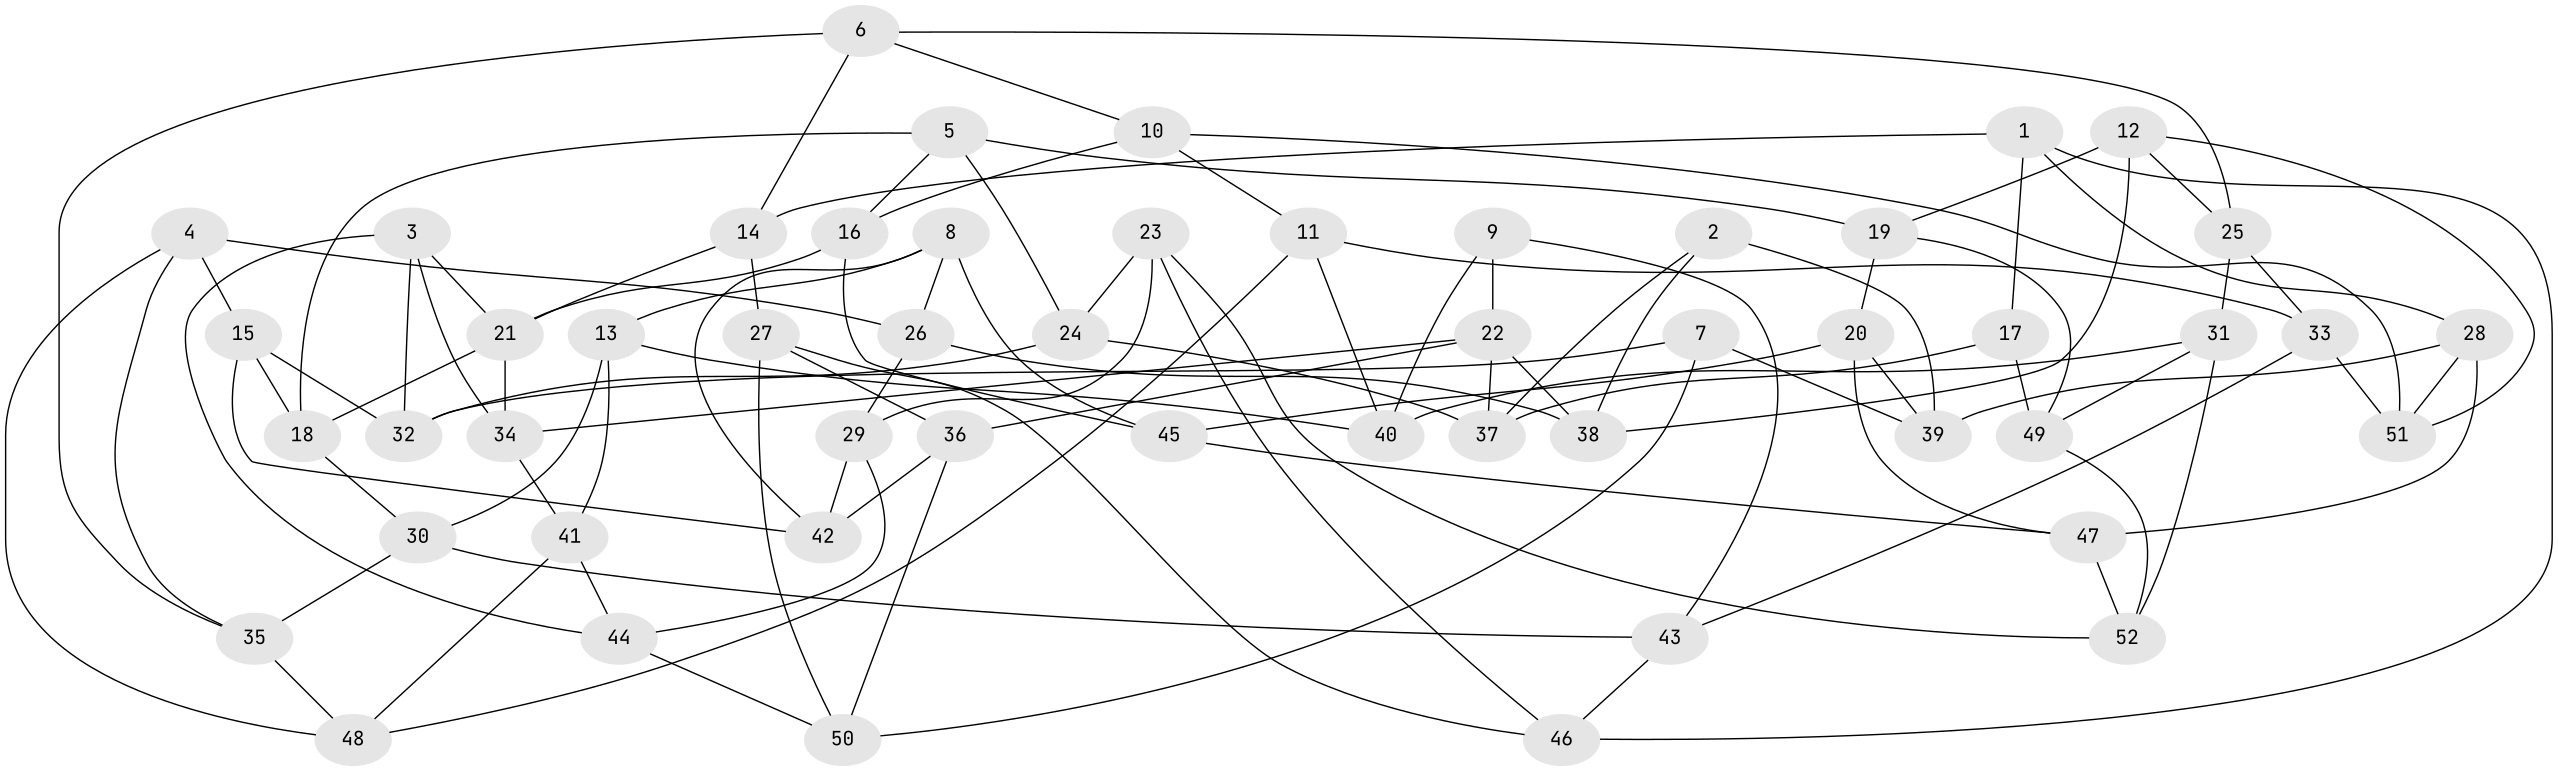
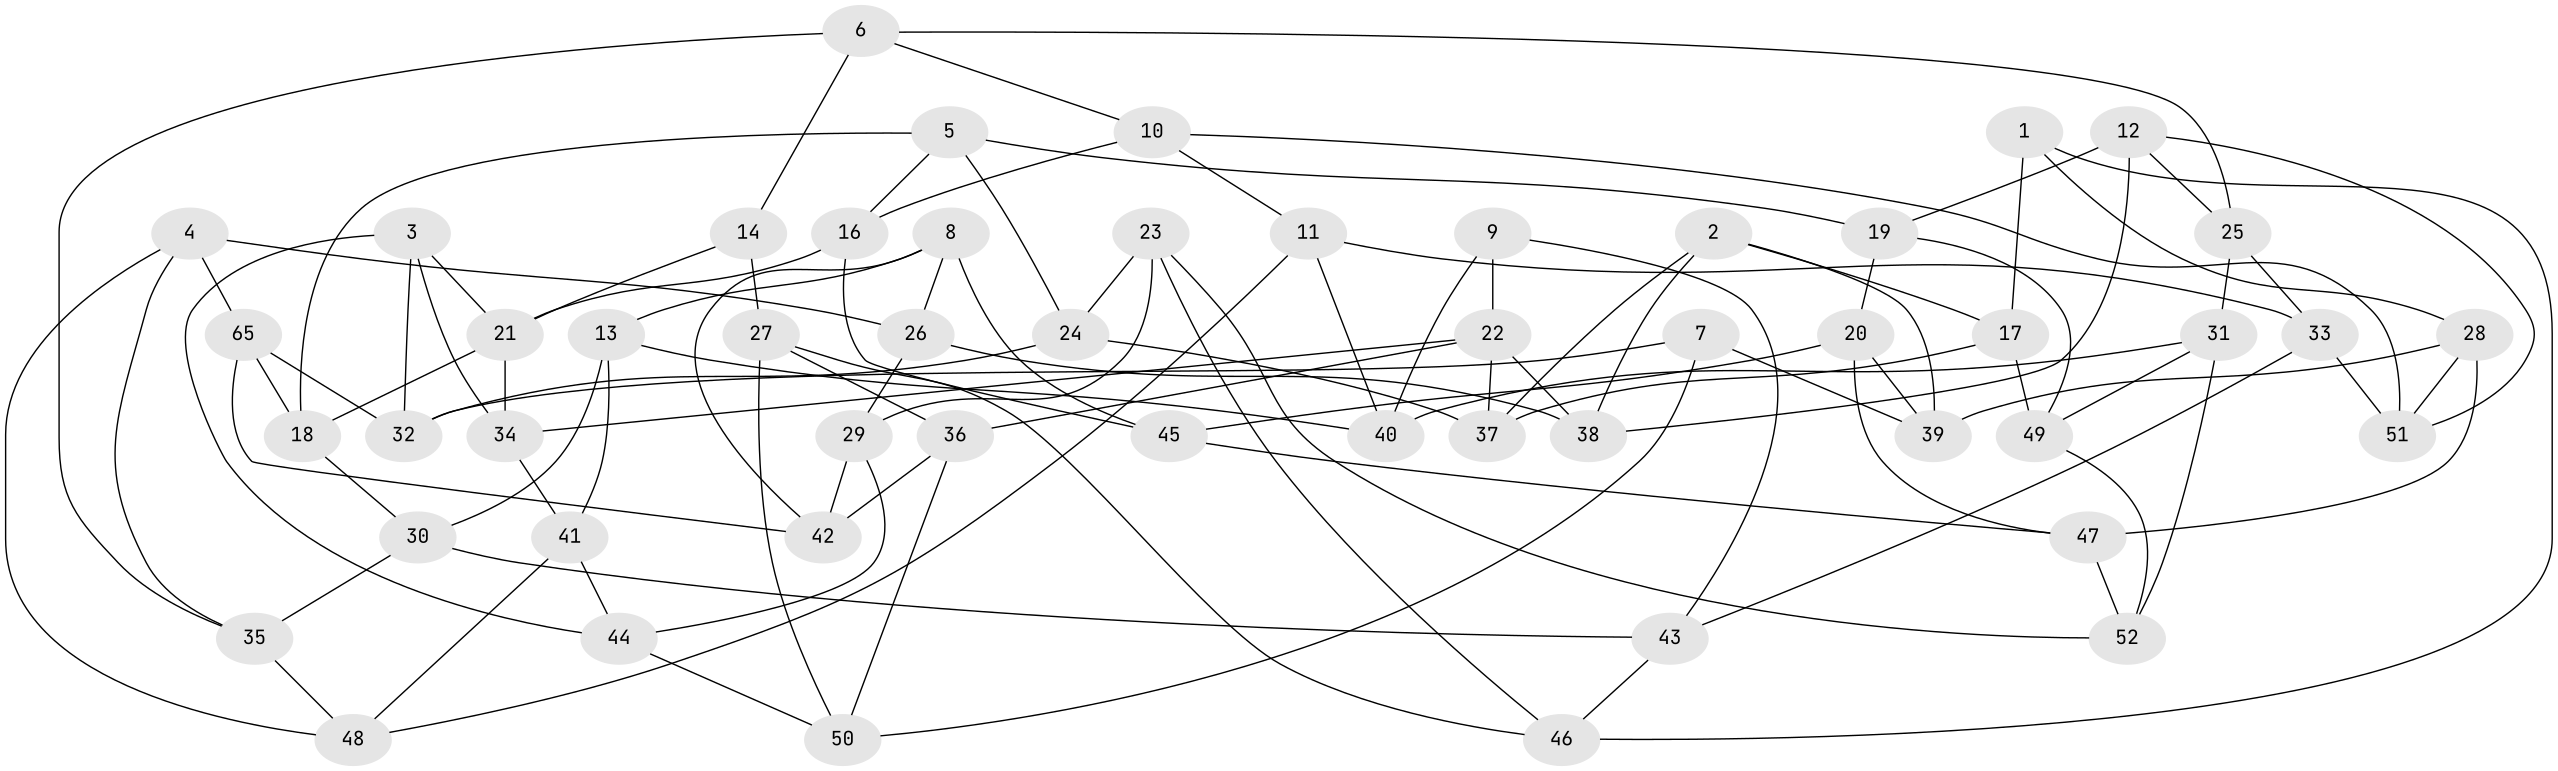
(1349, 153) -> none
none -> (1894, 289)
(243, 335) -> (243, 335)
